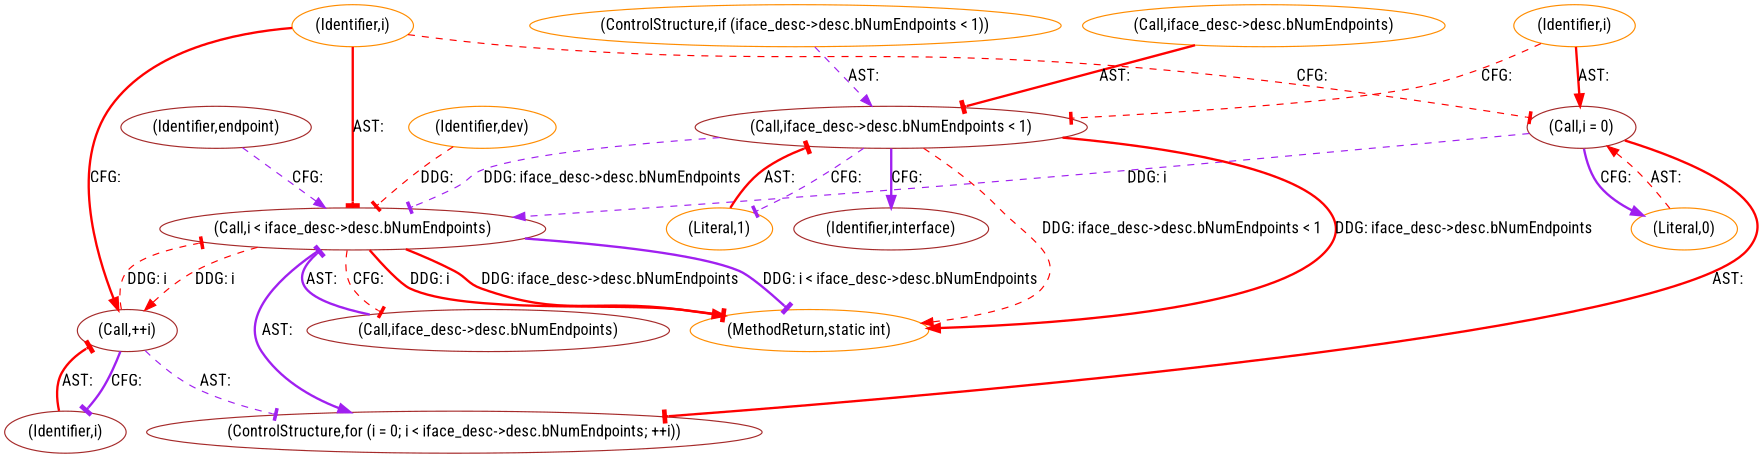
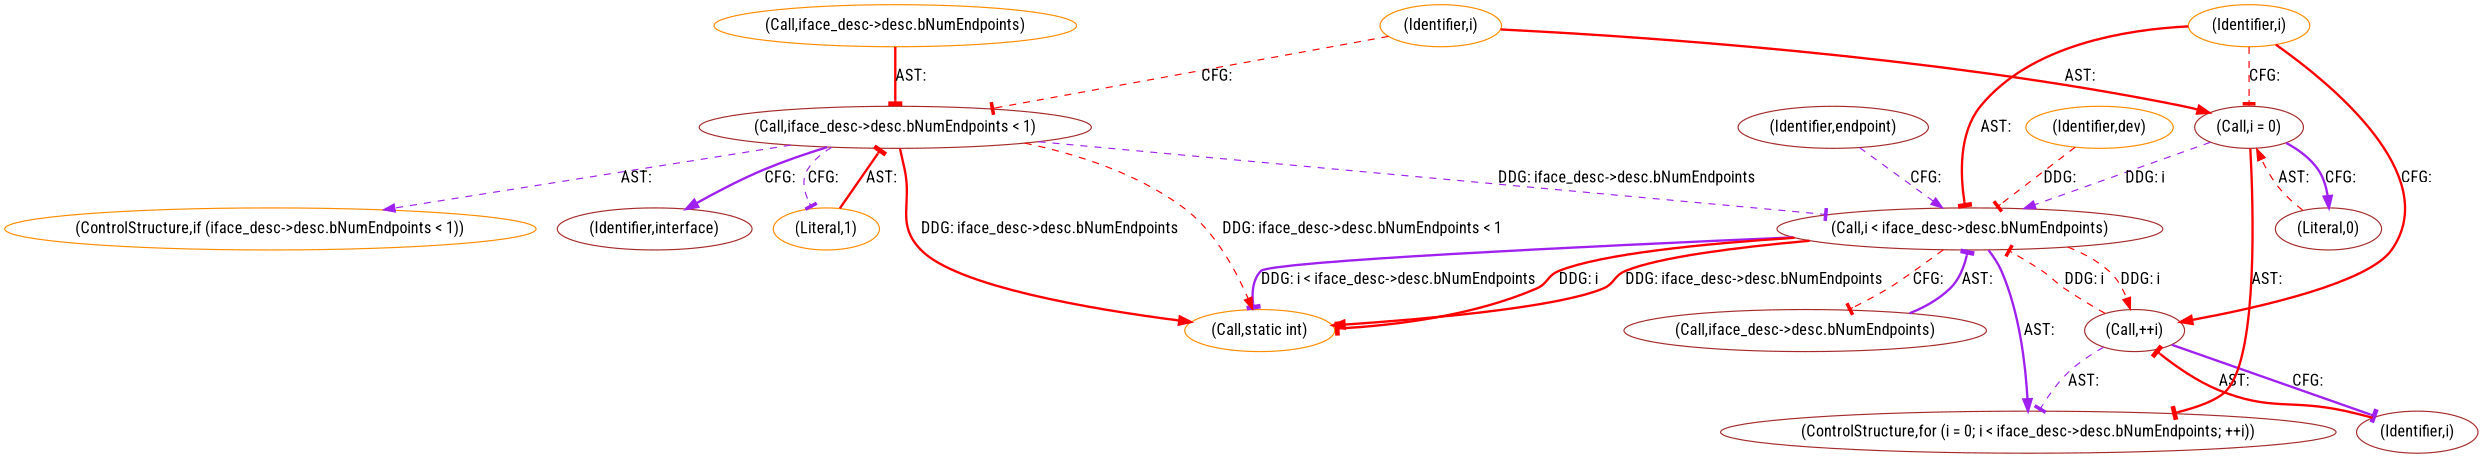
(839, 72) -> (593, 177)
(1684, 229) -> (2329, 229)
(809, 331) -> (1260, 331)
